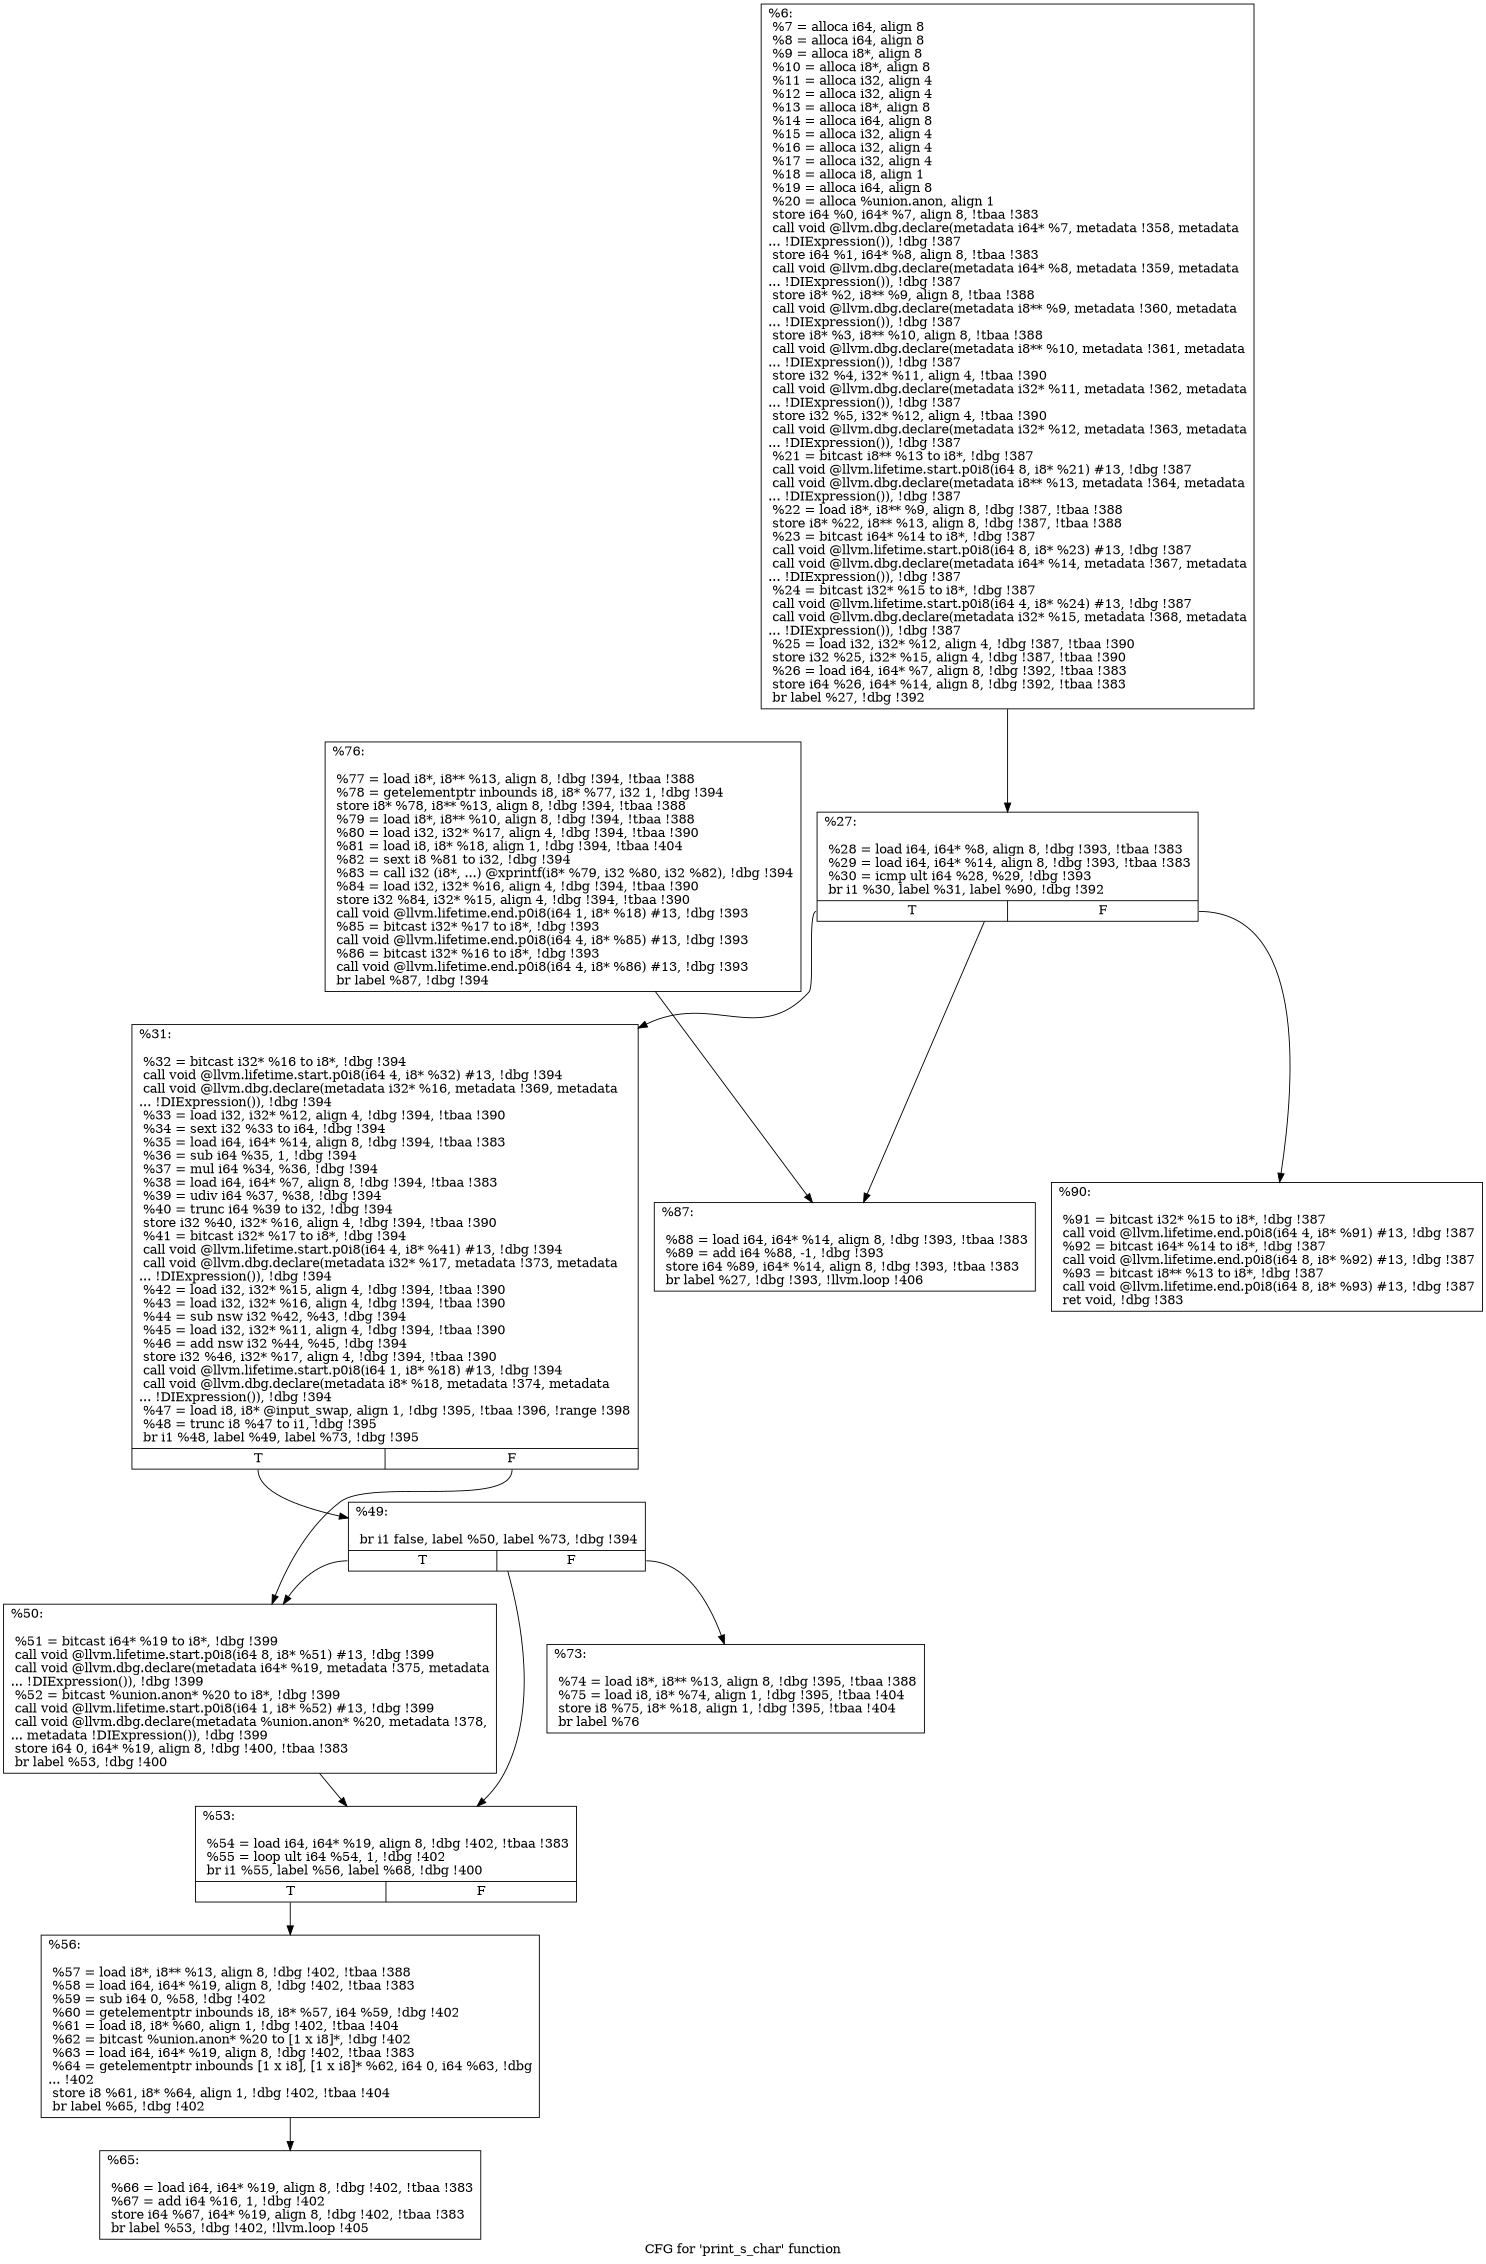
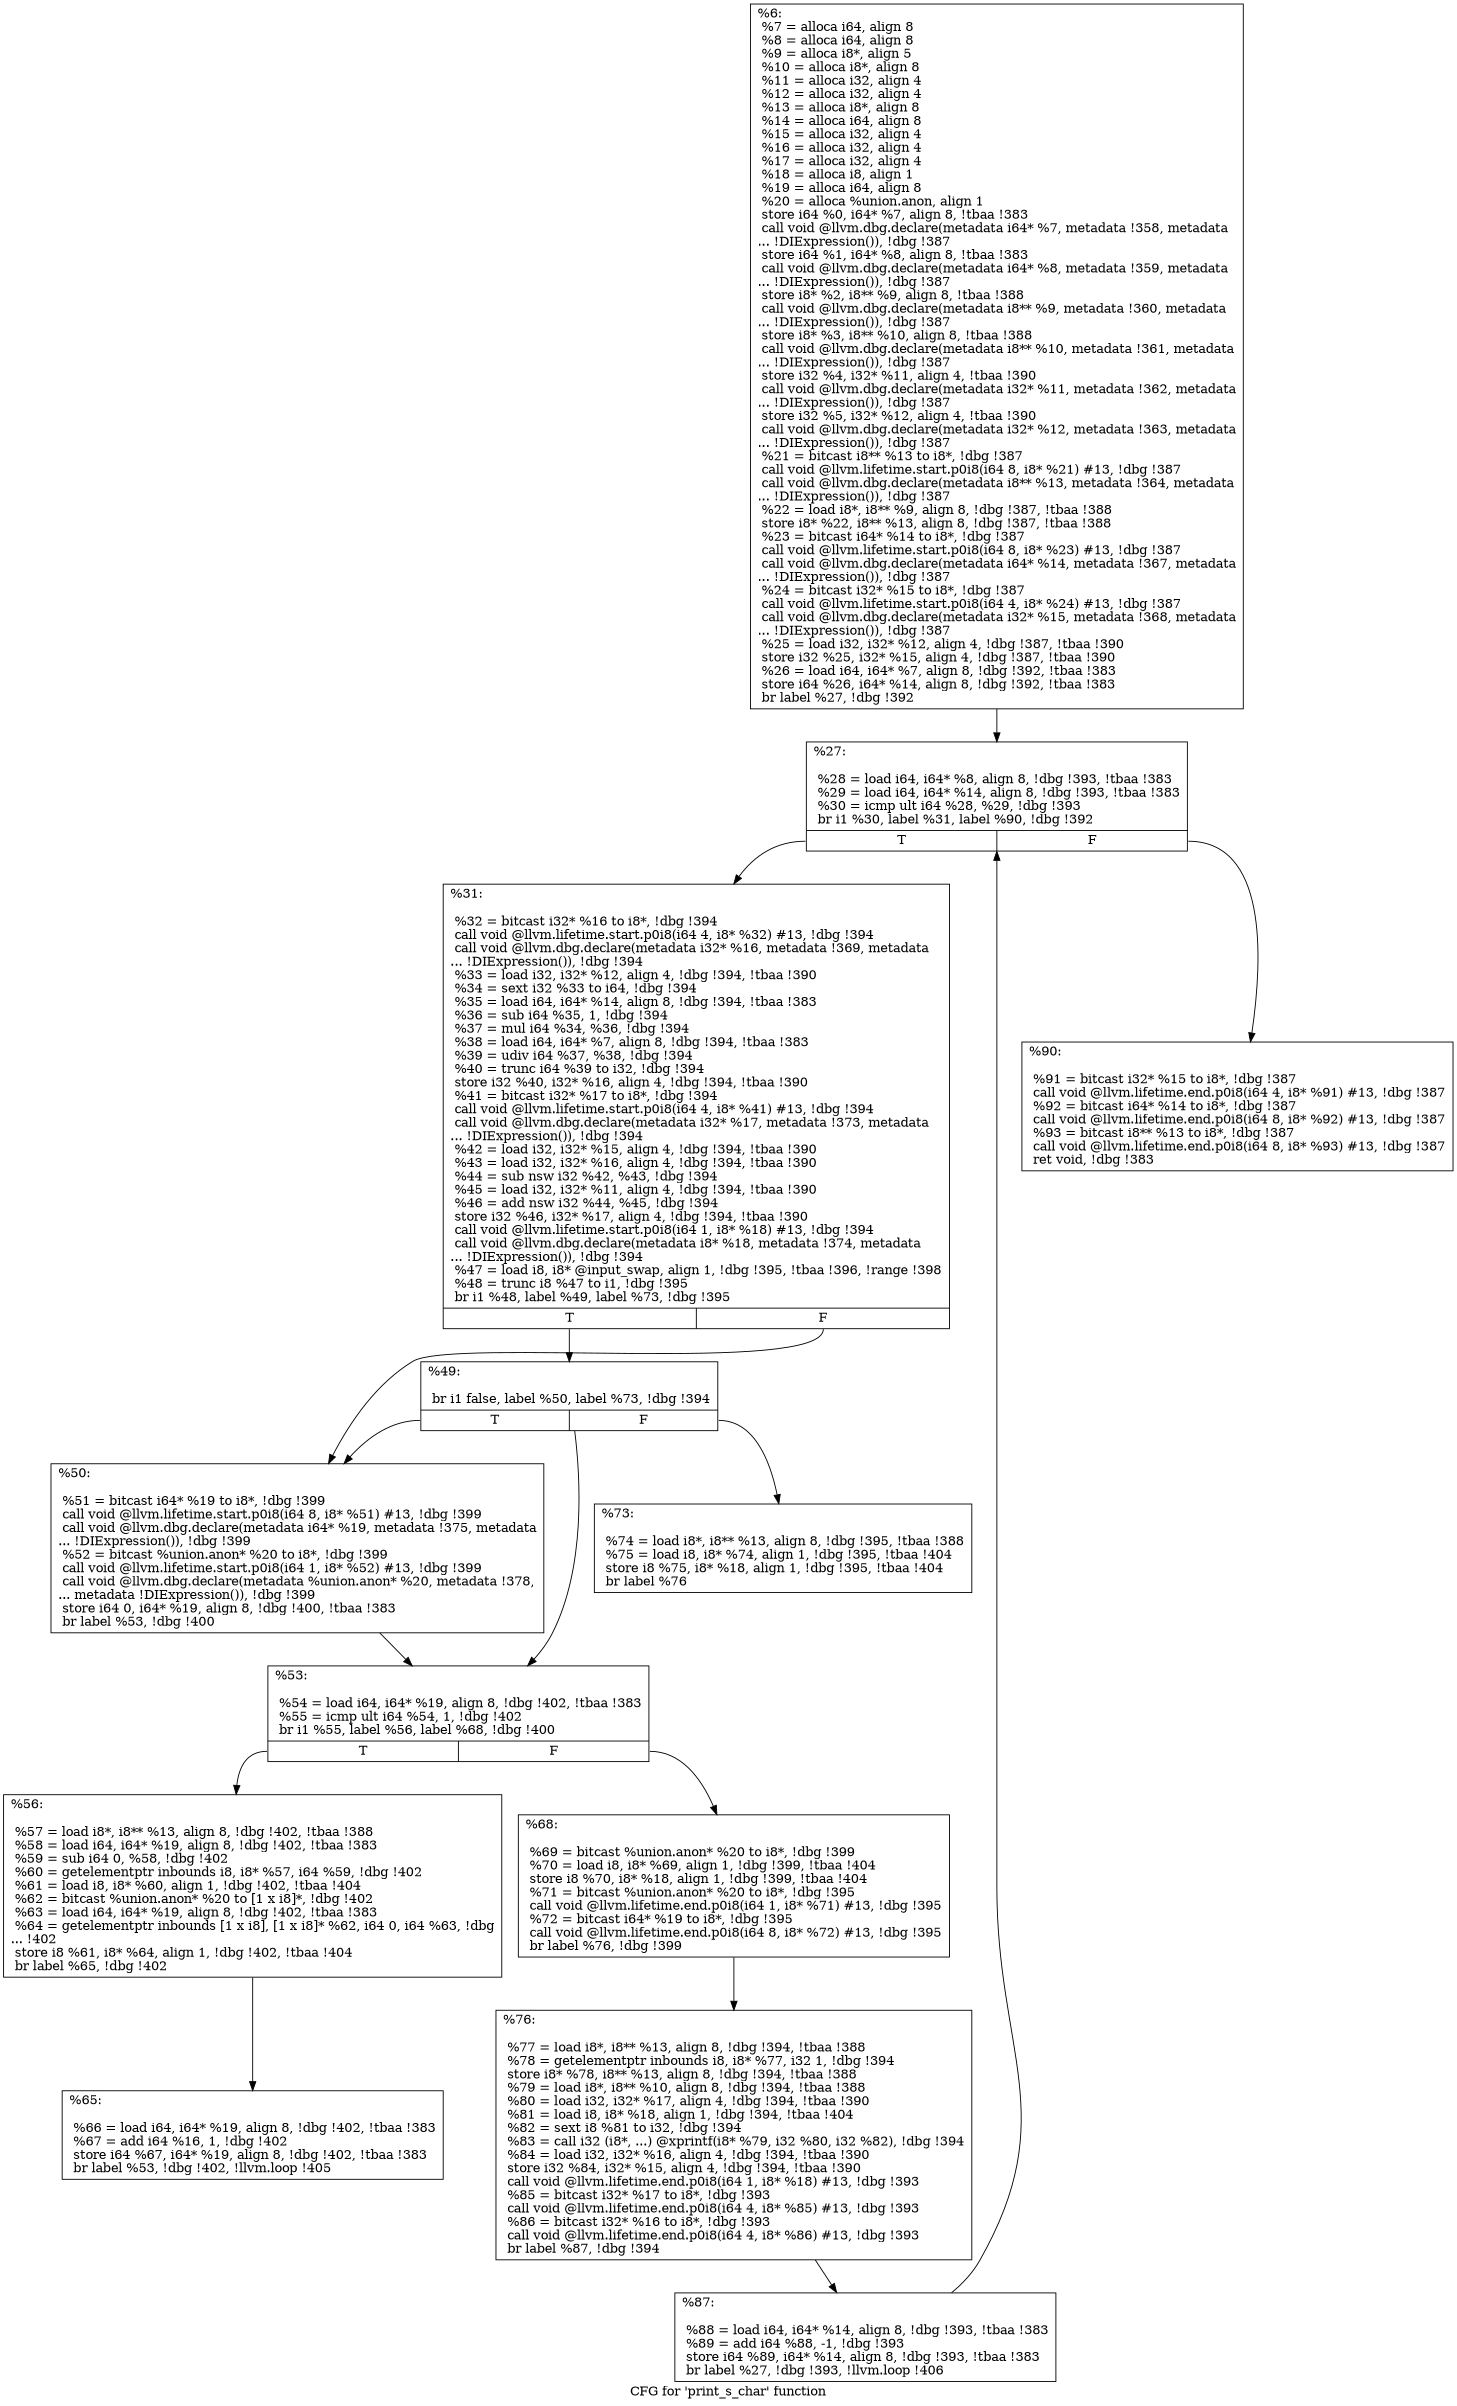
(845, 54) -> (835, 54)
(926, 1058) -> (997, 1587)
(324, 1857) -> (399, 1717)
none -> (734, 1886)
